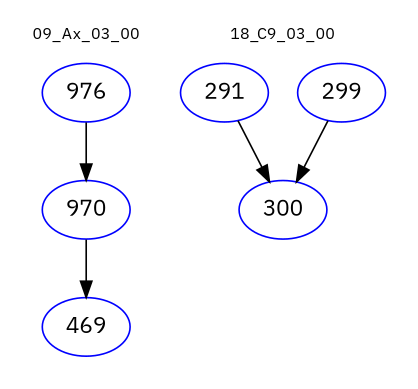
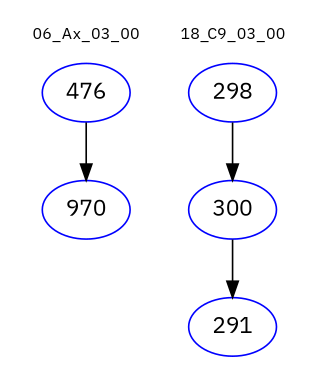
(87, 35) -> (87, 35)
(86, 93) -> (86, 93)
(342, 93) -> (233, 93)
(250, 144) -> (233, 260)
(86, 327) -> none
